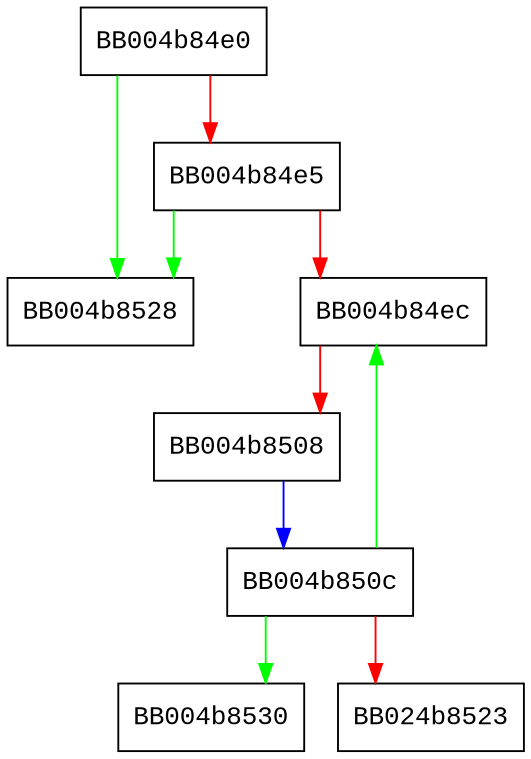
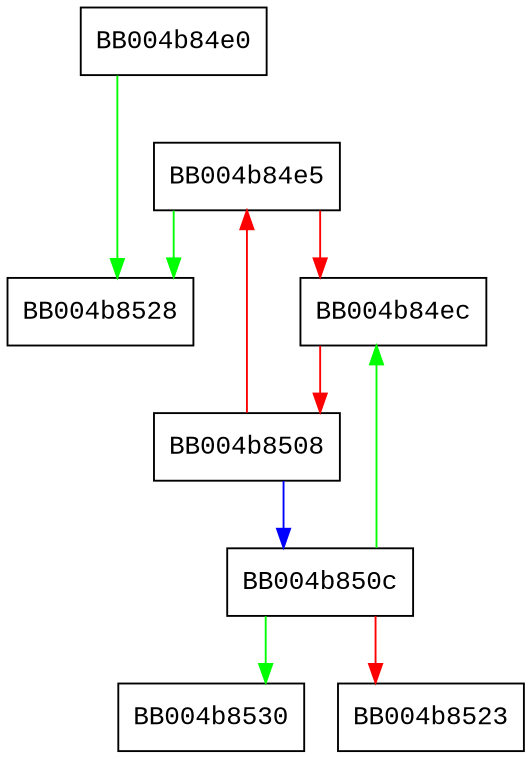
(210, 99) -> (247, 321)
(431, 717) -> (431, 717)
